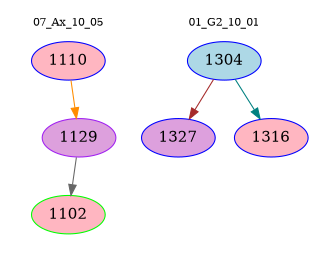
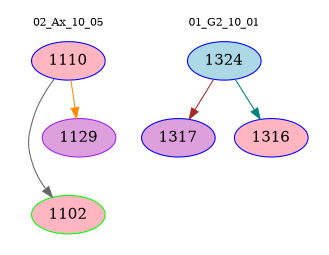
(68, 23) -> (68, 23)
(224, 61) -> (224, 61)
(178, 138) -> (178, 138)
(74, 171) -> (30, 133)
